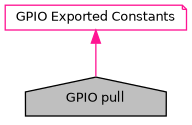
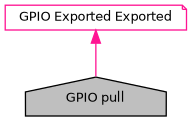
(96, 18) -> (96, 18)
